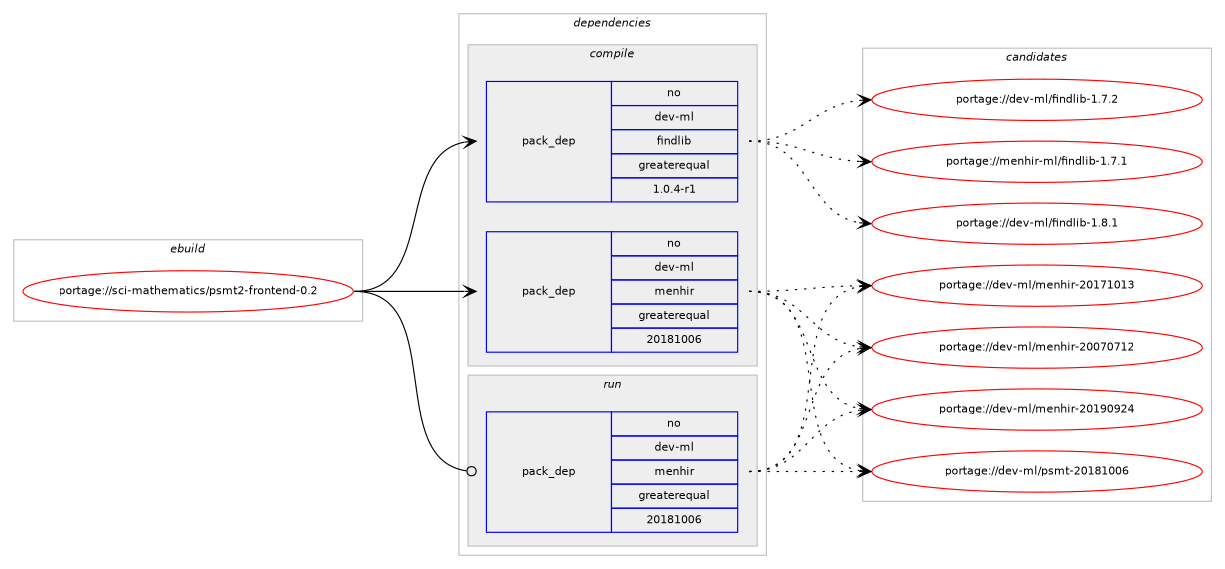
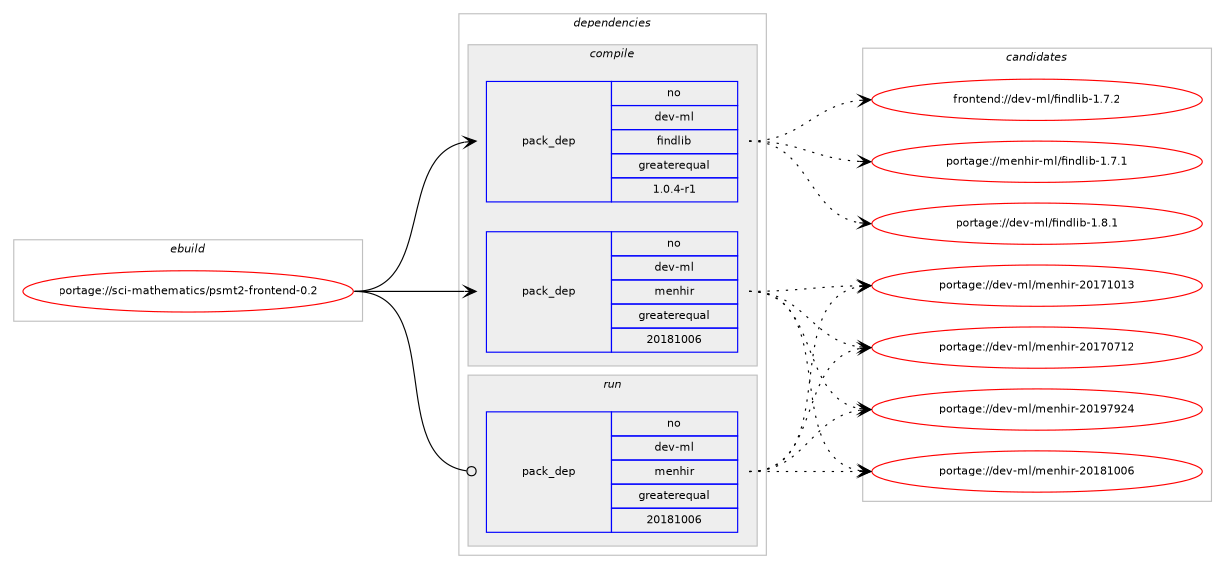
(1037, 100) -> (1037, 100)
(1037, 348) -> (1037, 348)
(1037, 410) -> (1037, 410)
(1037, 472) -> (1037, 472)
